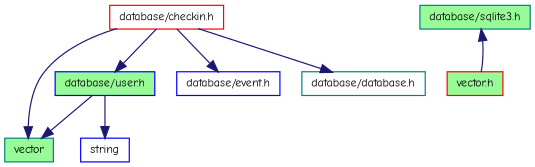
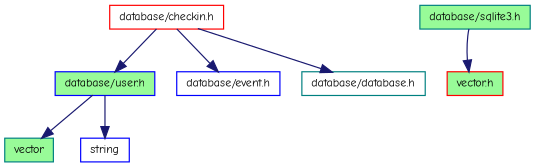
(483, 56) -> (467, 45)
(54, 62) -> none
